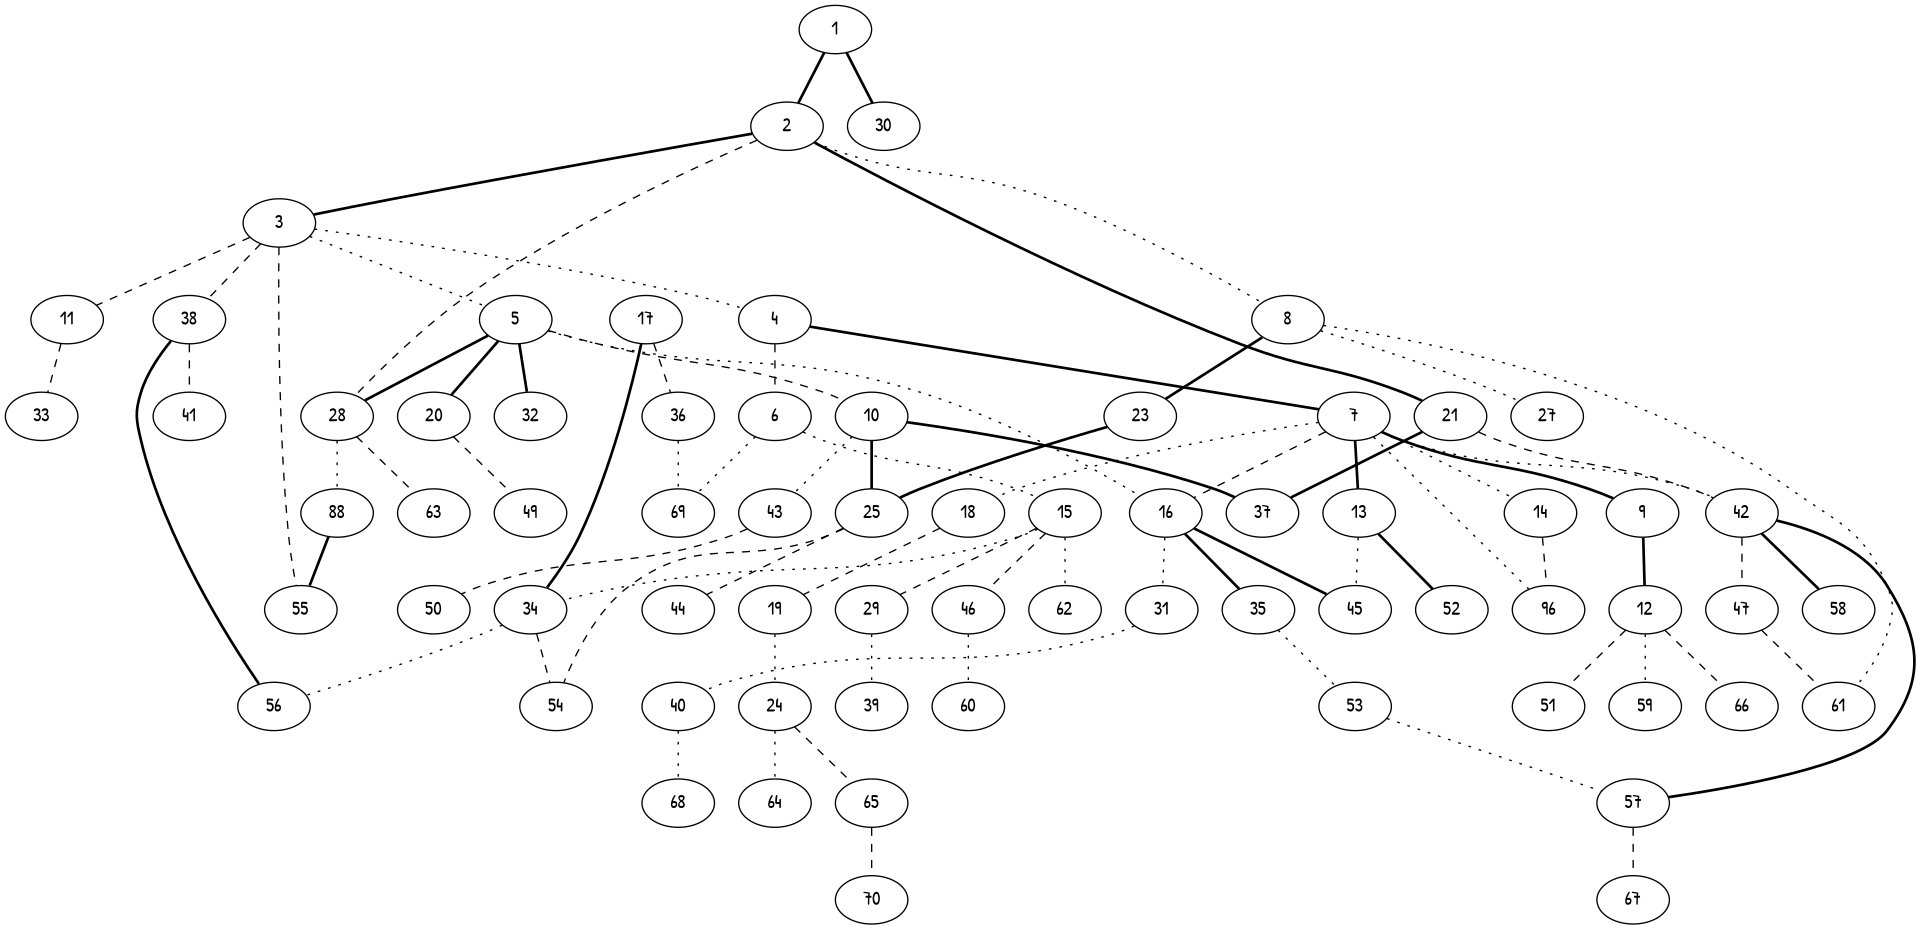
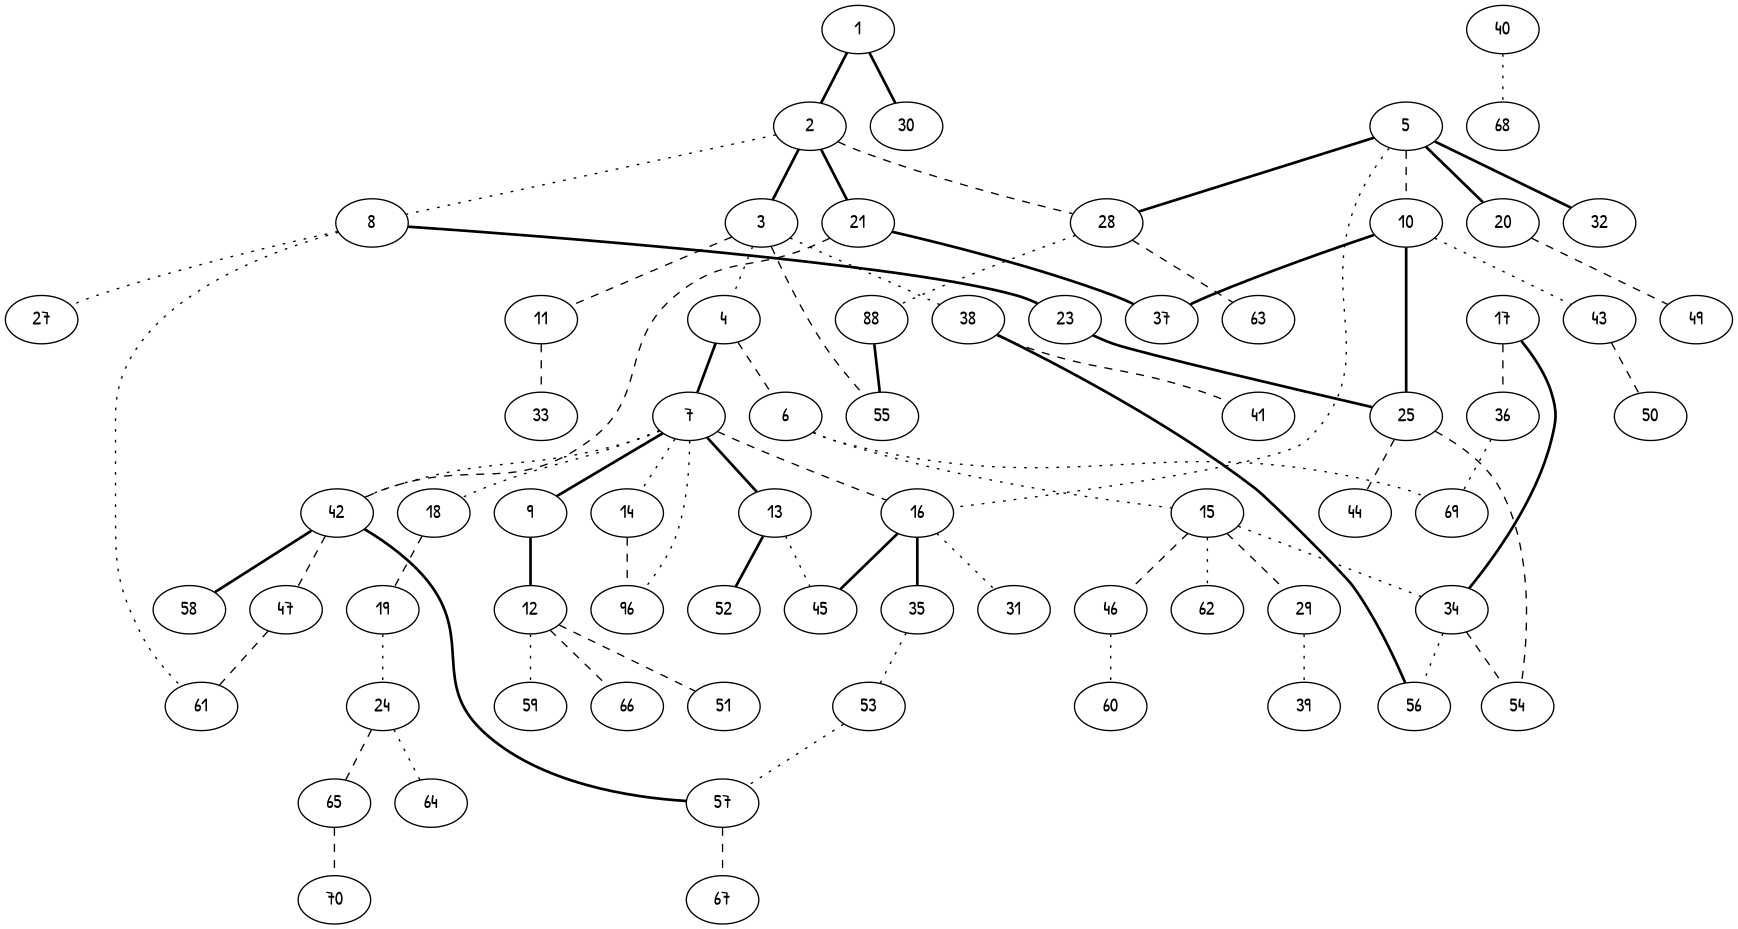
(234, 271) -> (888, 281)
(398, 271) -> none
(920, 658) -> none
